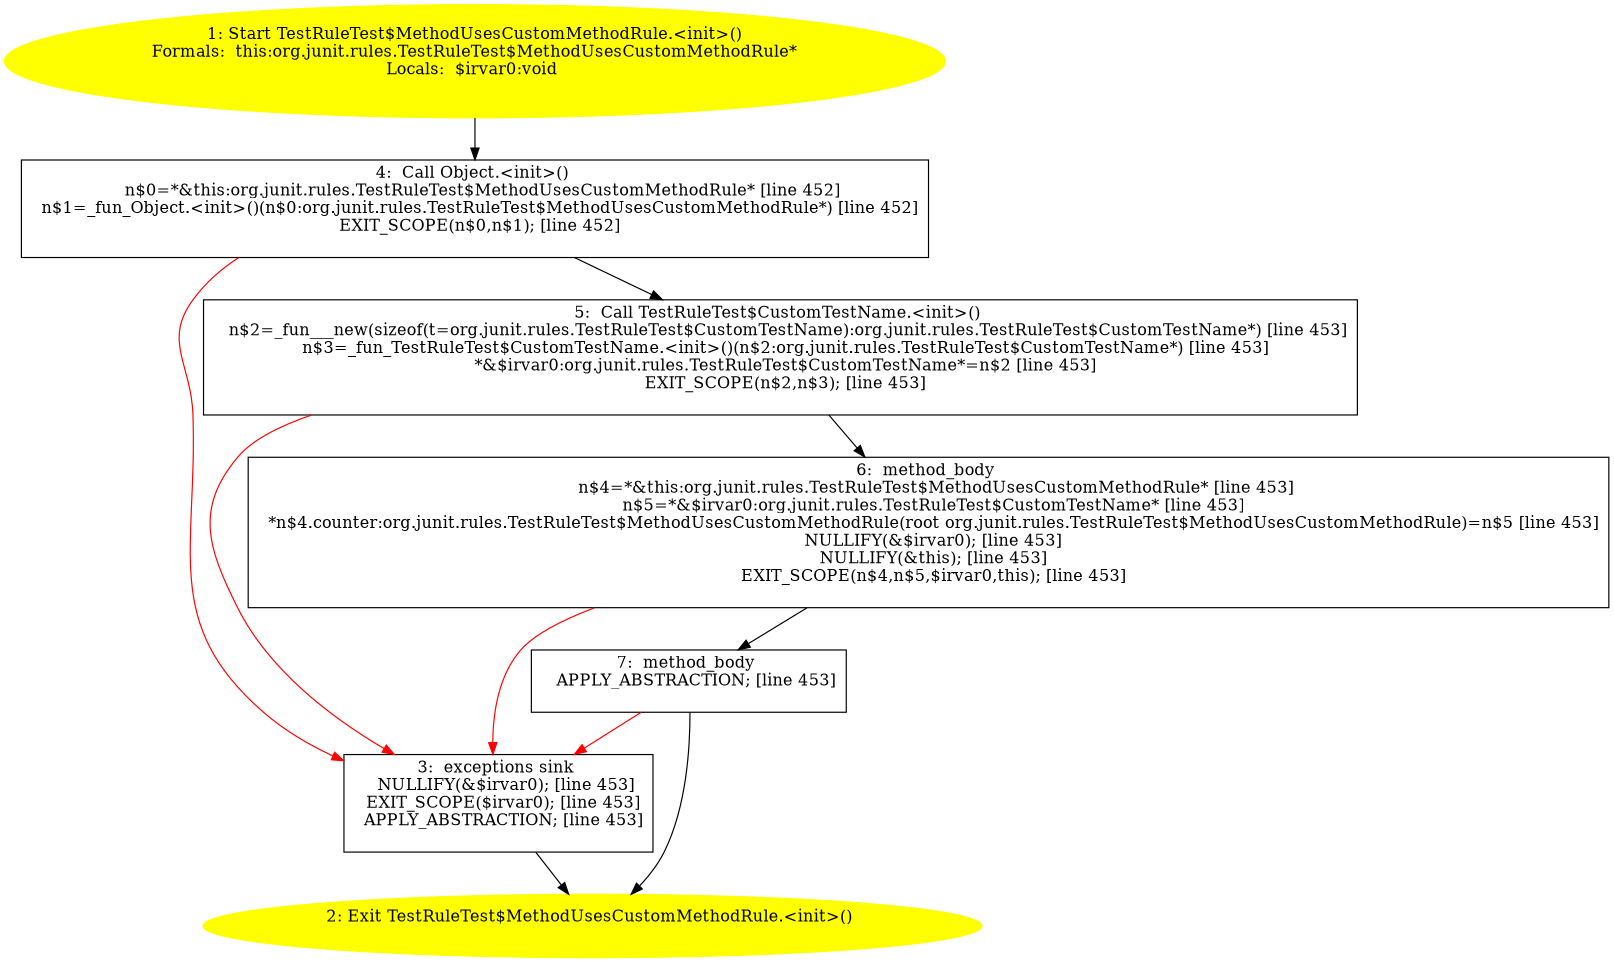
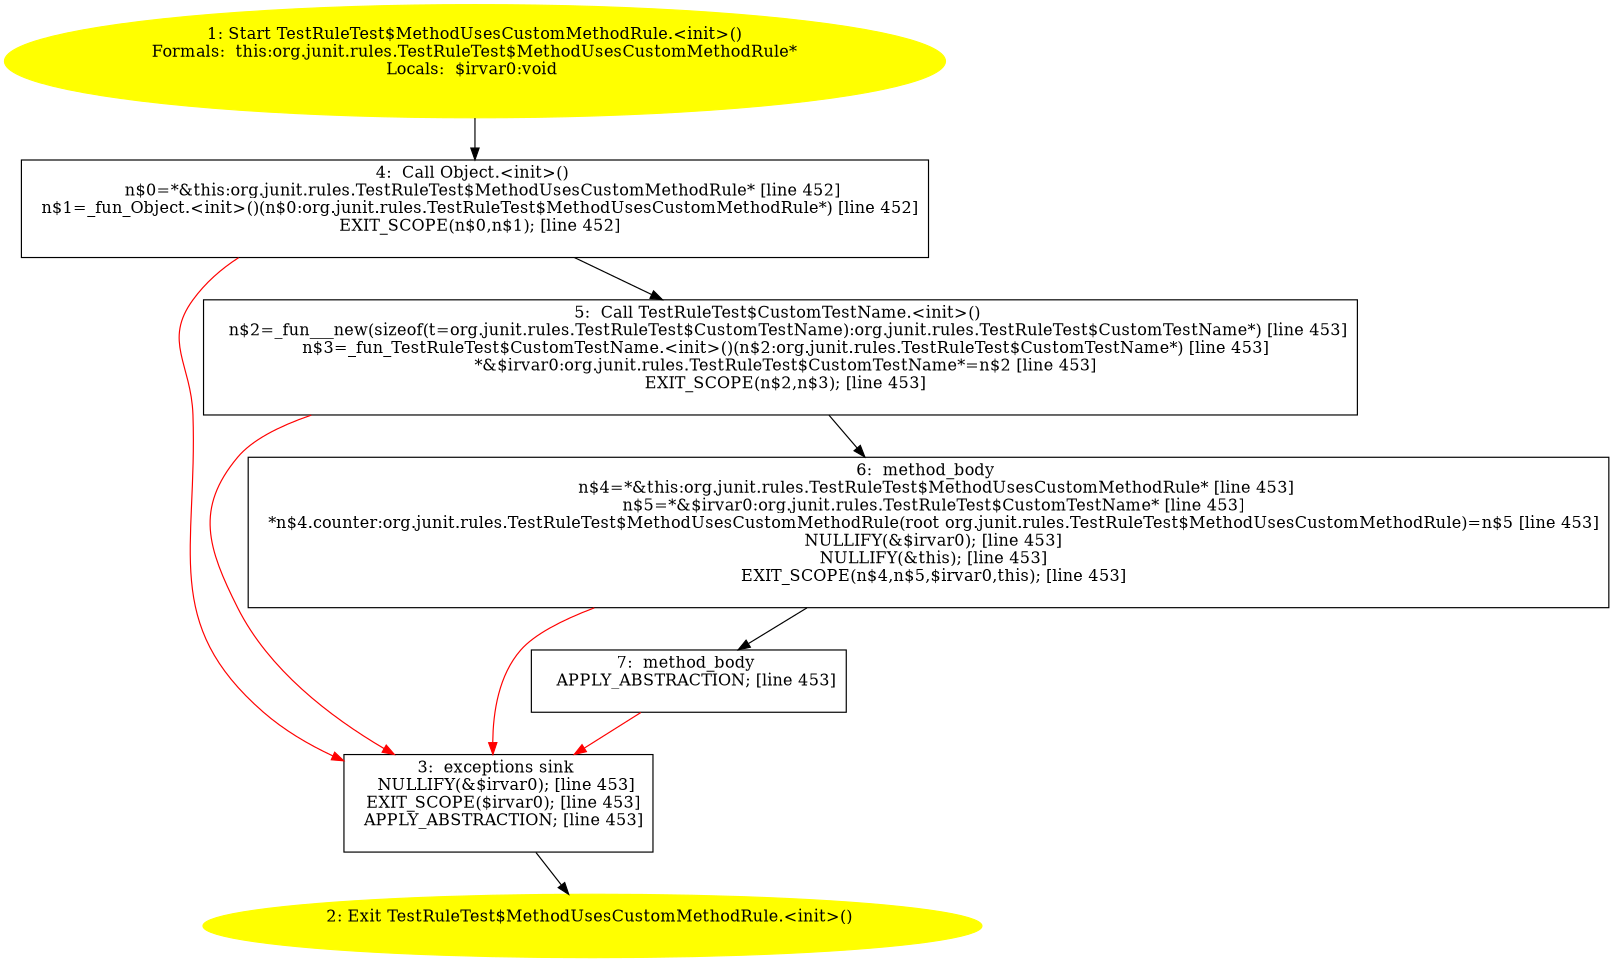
(681, 804) -> none
